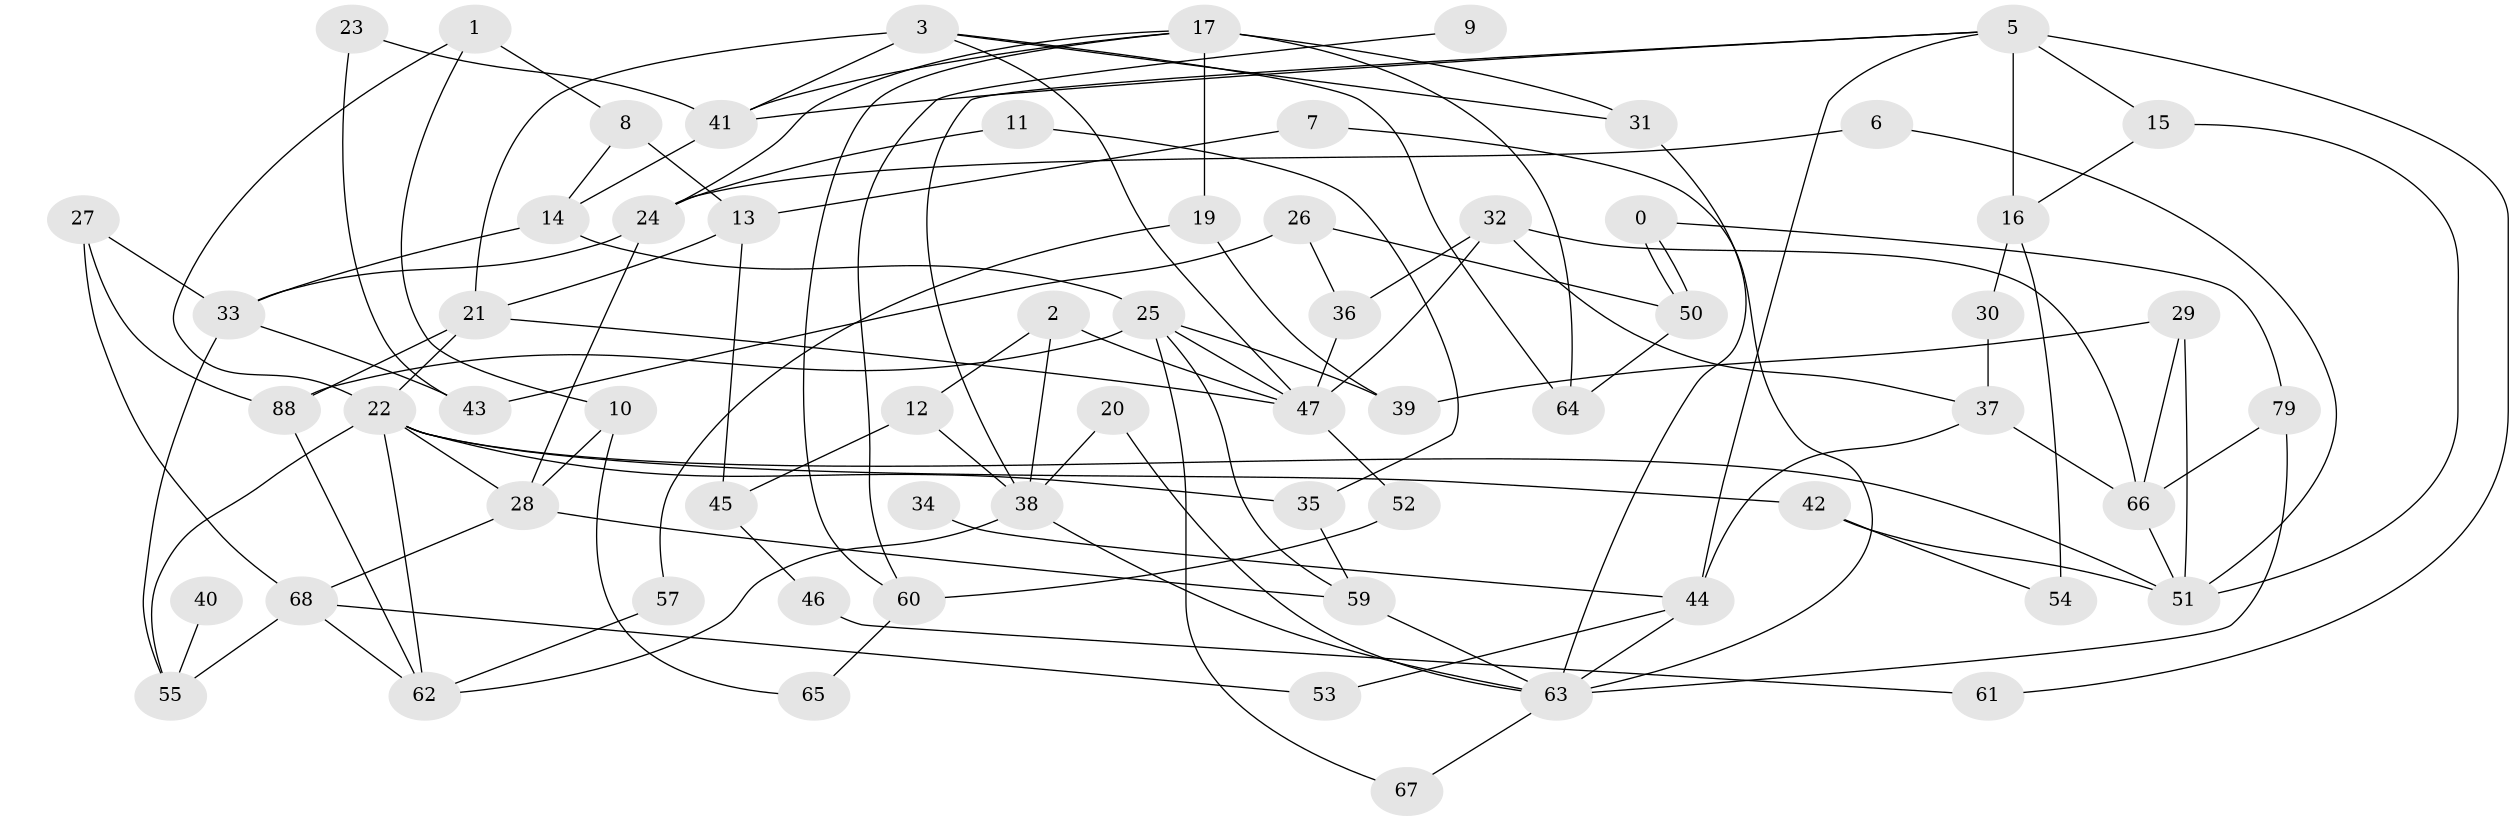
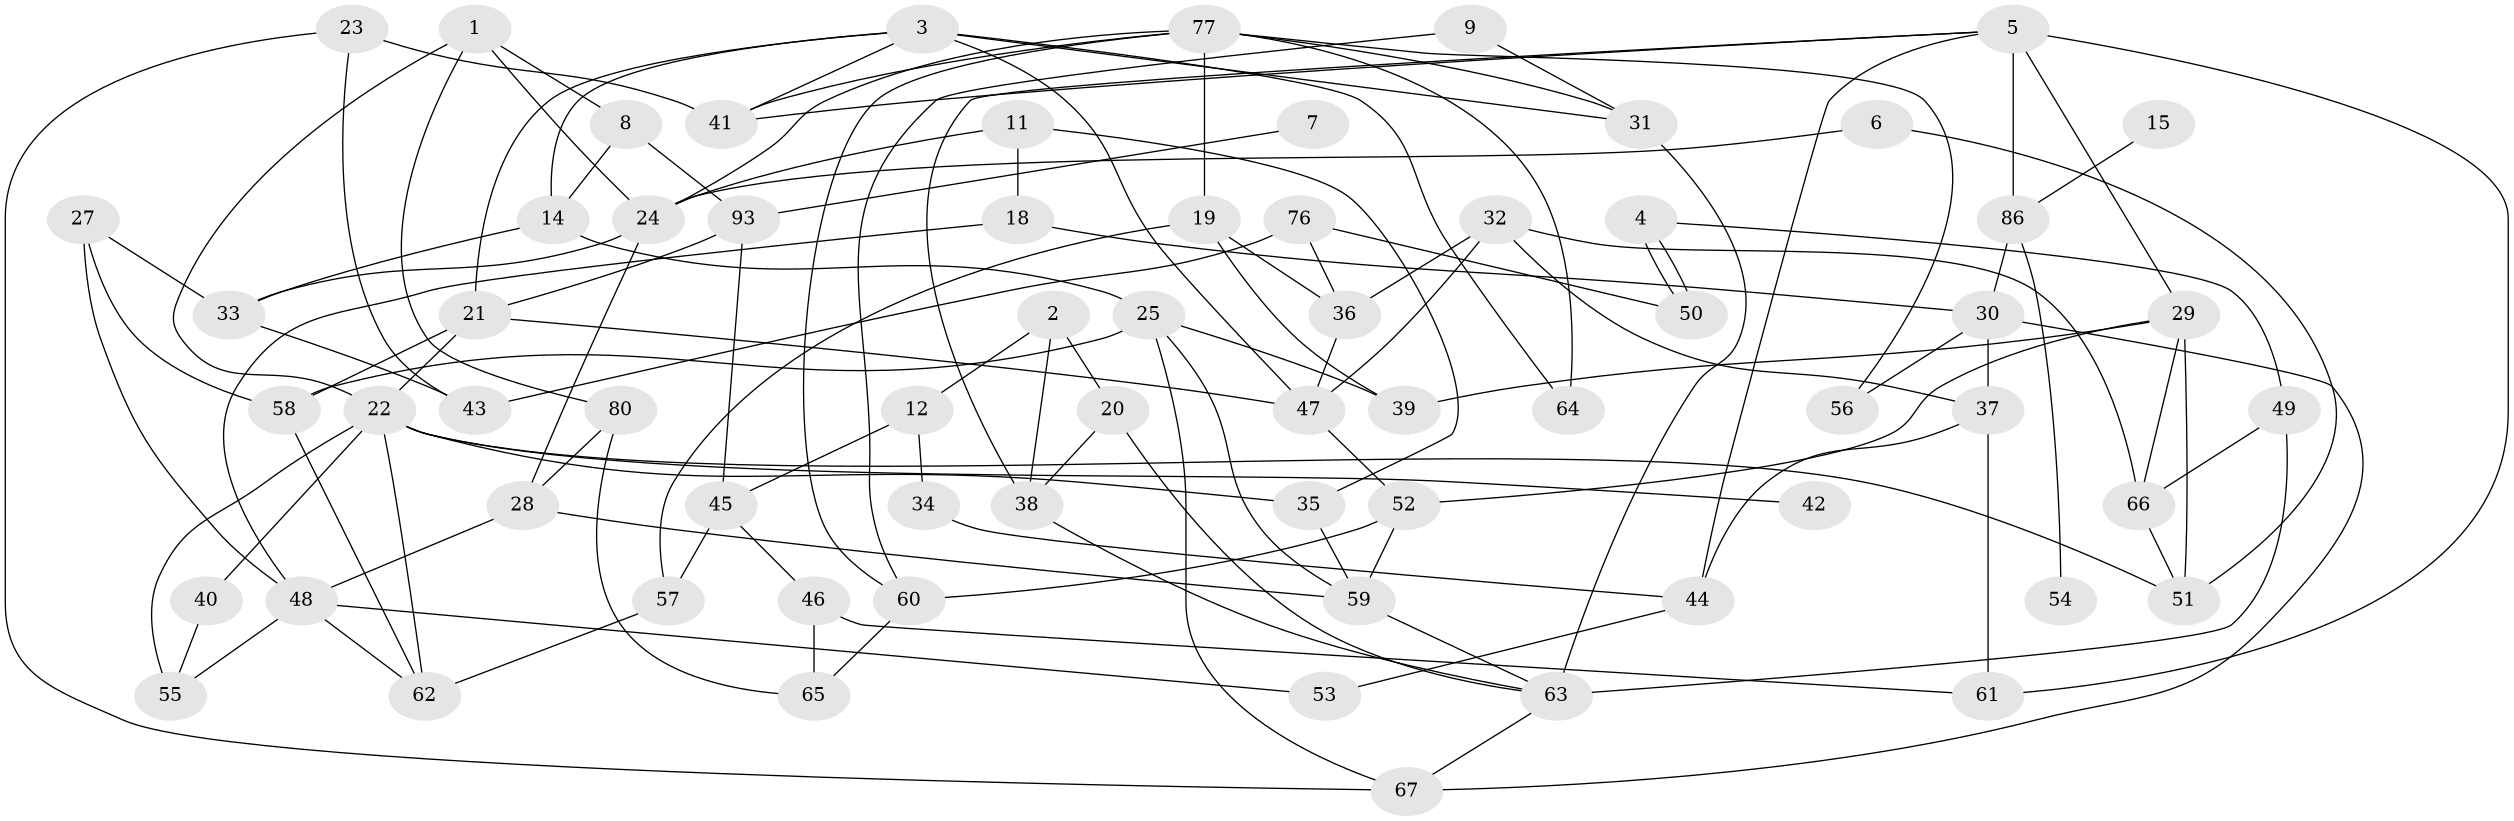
(1204, 29) -> (1204, 29)
none -> (1556, 77)
(2086, 77) -> (2088, 154)
none -> (552, 119)
(638, 172) -> (679, 61)
(744, 220) -> (744, 220)
none -> (1018, 220)
(1300, 220) -> (1300, 220)
(1641, 220) -> (1641, 220)
(2013, 220) -> (2013, 220)
none -> (1275, 267)
(2458, 336) -> none
(1229, 363) -> none
(1630, 363) -> none
(1178, 367) -> (1083, 363)
(1771, 394) -> none
(285, 410) -> (285, 410)
(621, 410) -> (621, 410)
none -> (1842, 410)
(2285, 410) -> (2285, 410)
none -> (1882, 437)
(971, 457) -> (920, 457)
(451, 458) -> (293, 506)
(2066, 459) -> (1988, 553)
(157, 502) -> none
none -> (695, 553)
none -> (1382, 553)
(1937, 555) -> none
(1998, 557) -> none
(302, 601) -> (302, 601)
(733, 611) -> none
none -> (814, 640)
(1628, 648) -> none
none -> (2158, 693)
none -> (268, 745)
